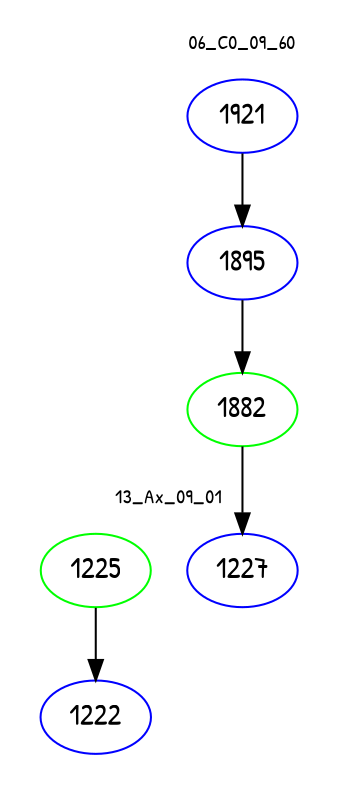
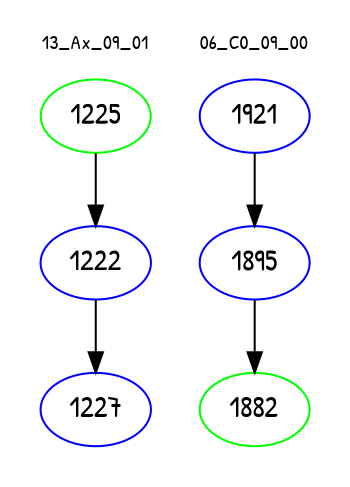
(242, 44) -> (255, 44)
(242, 491) -> (96, 326)
